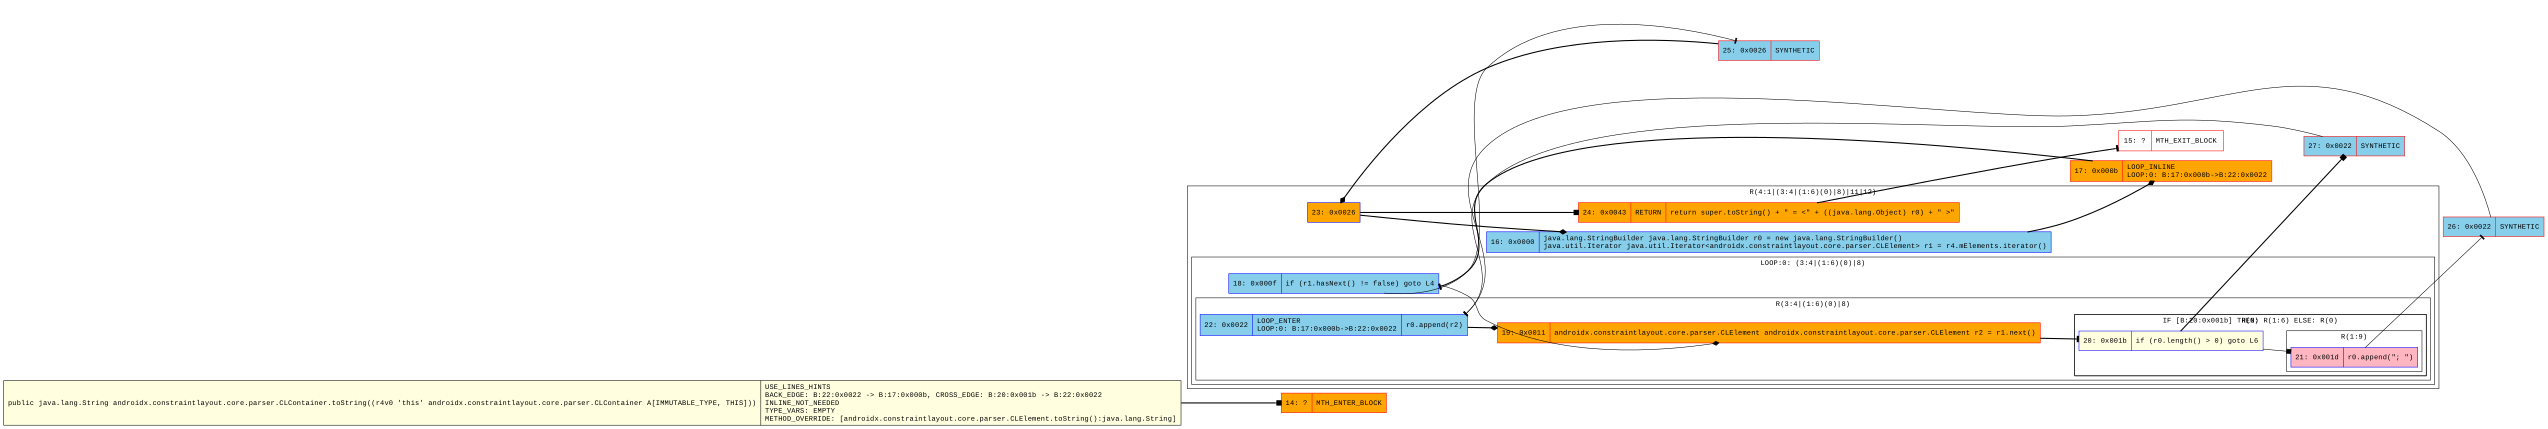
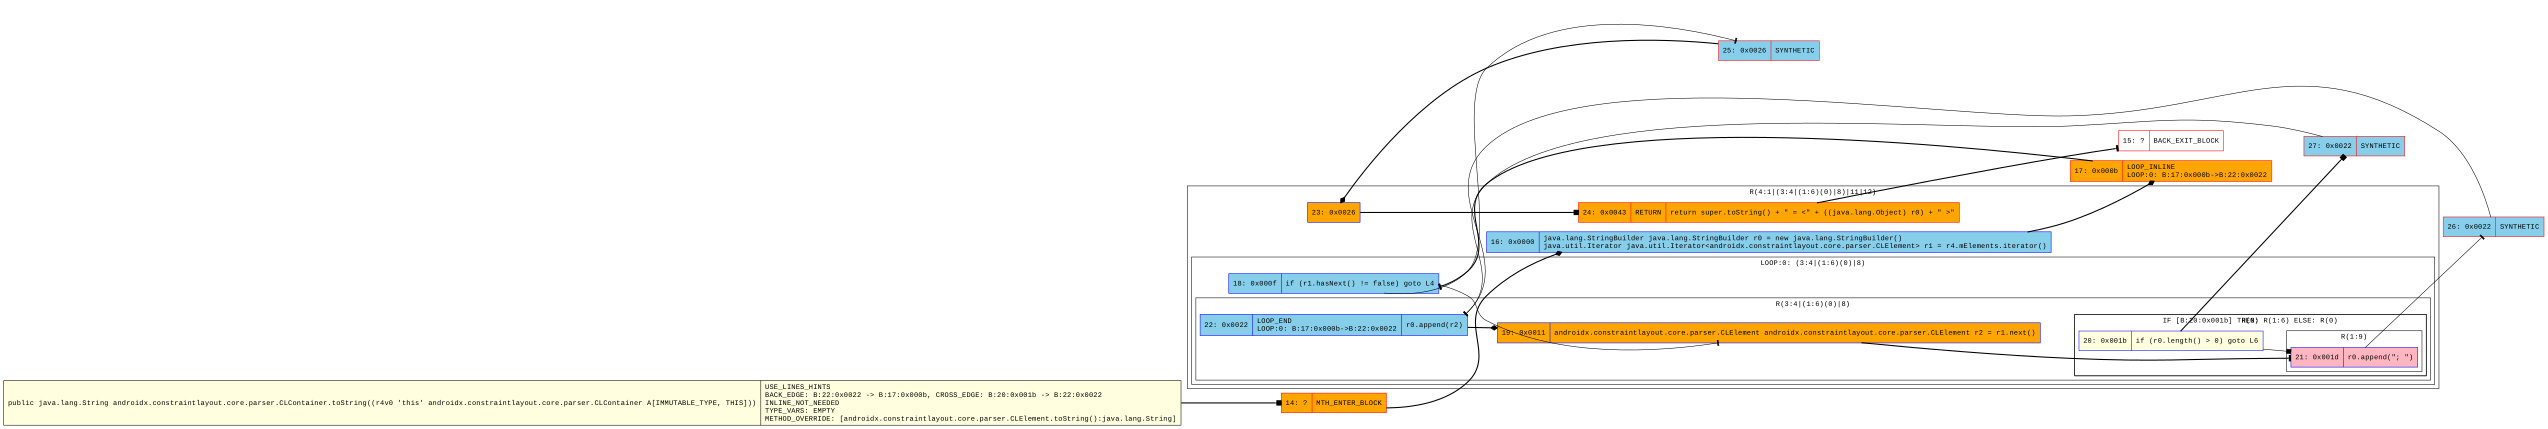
(2186, 141) -> (2186, 141)
(1460, 225) -> (1478, 342)
(1279, 321) -> (1275, 321)
(1769, 333) -> (1769, 333)
(2058, 339) -> (2064, 358)
(1568, 345) -> (1568, 345)
